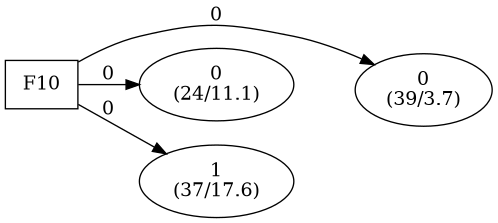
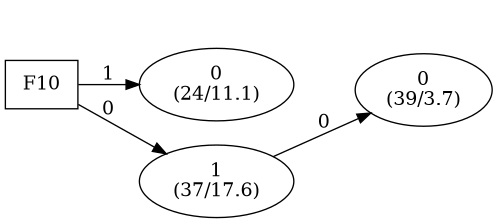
(219, 25) -> (316, 138)
(109, 75) -> (109, 75)
